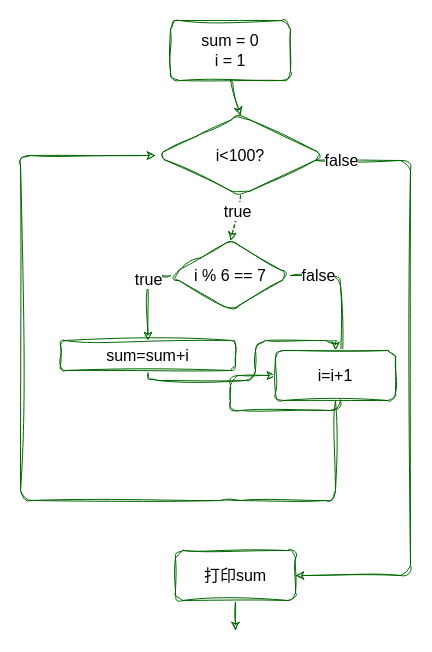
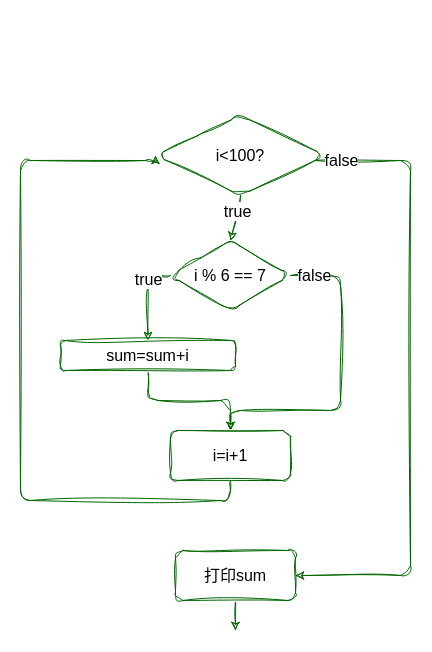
(231, 51) -> none
(235, 96) -> none
(234, 225) -> (234, 225)
(336, 376) -> (231, 456)
